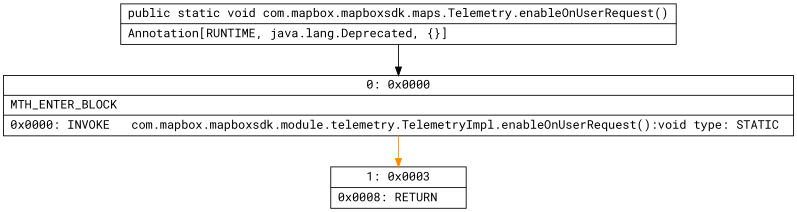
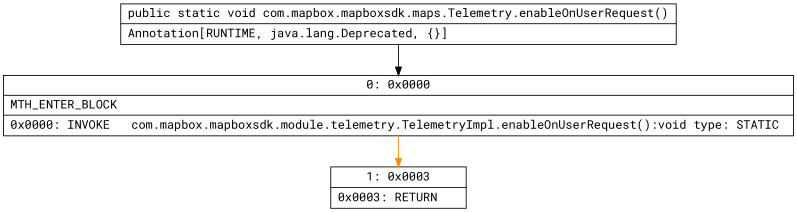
(398, 198) -> (398, 198)
